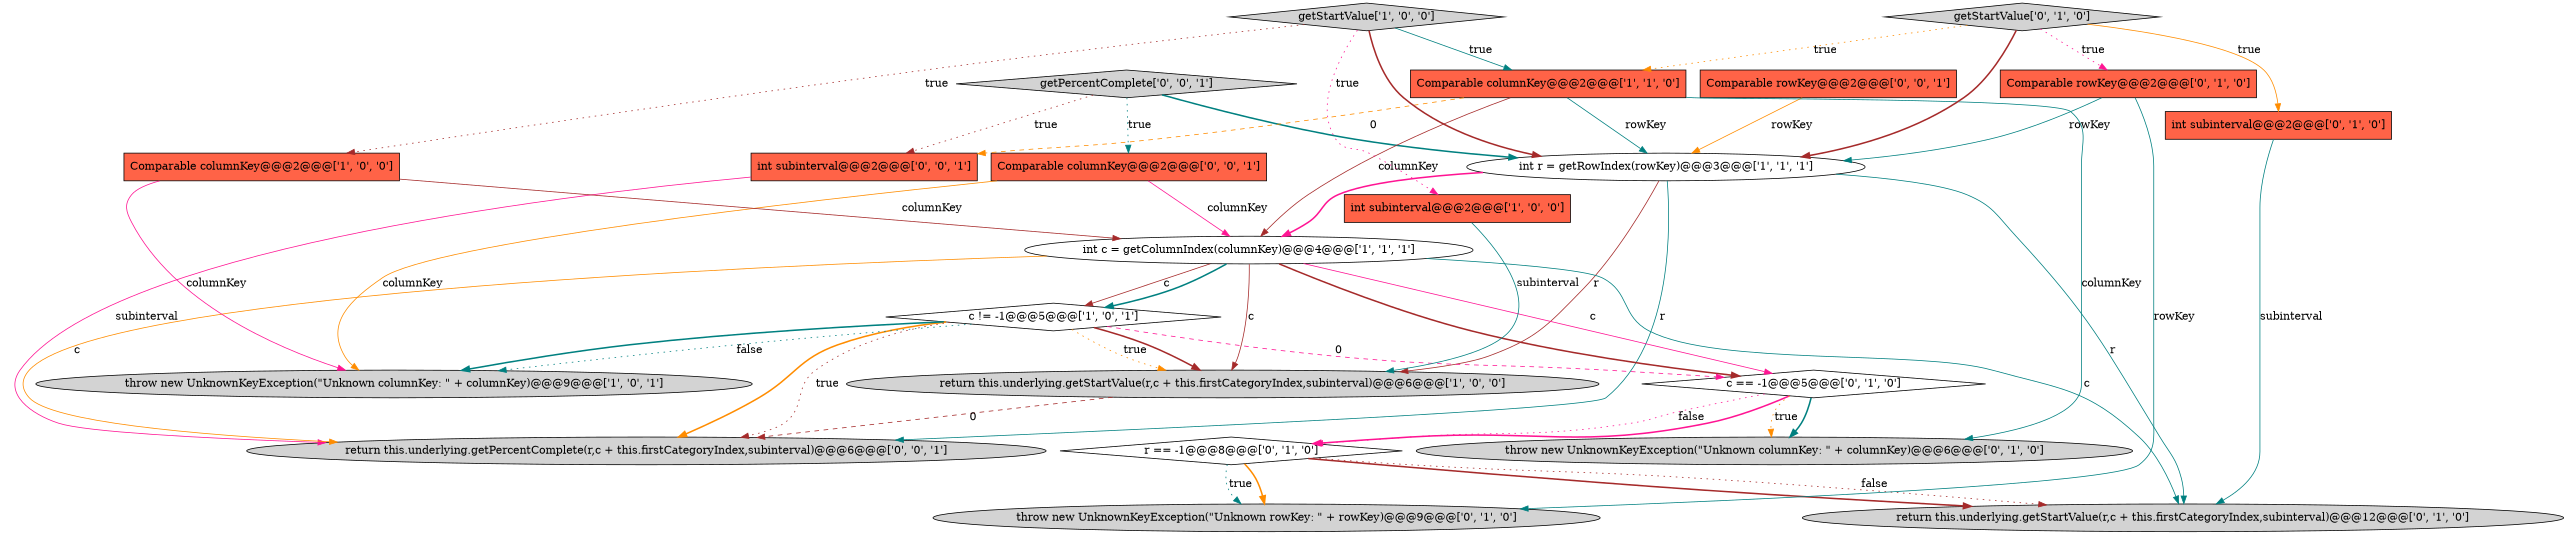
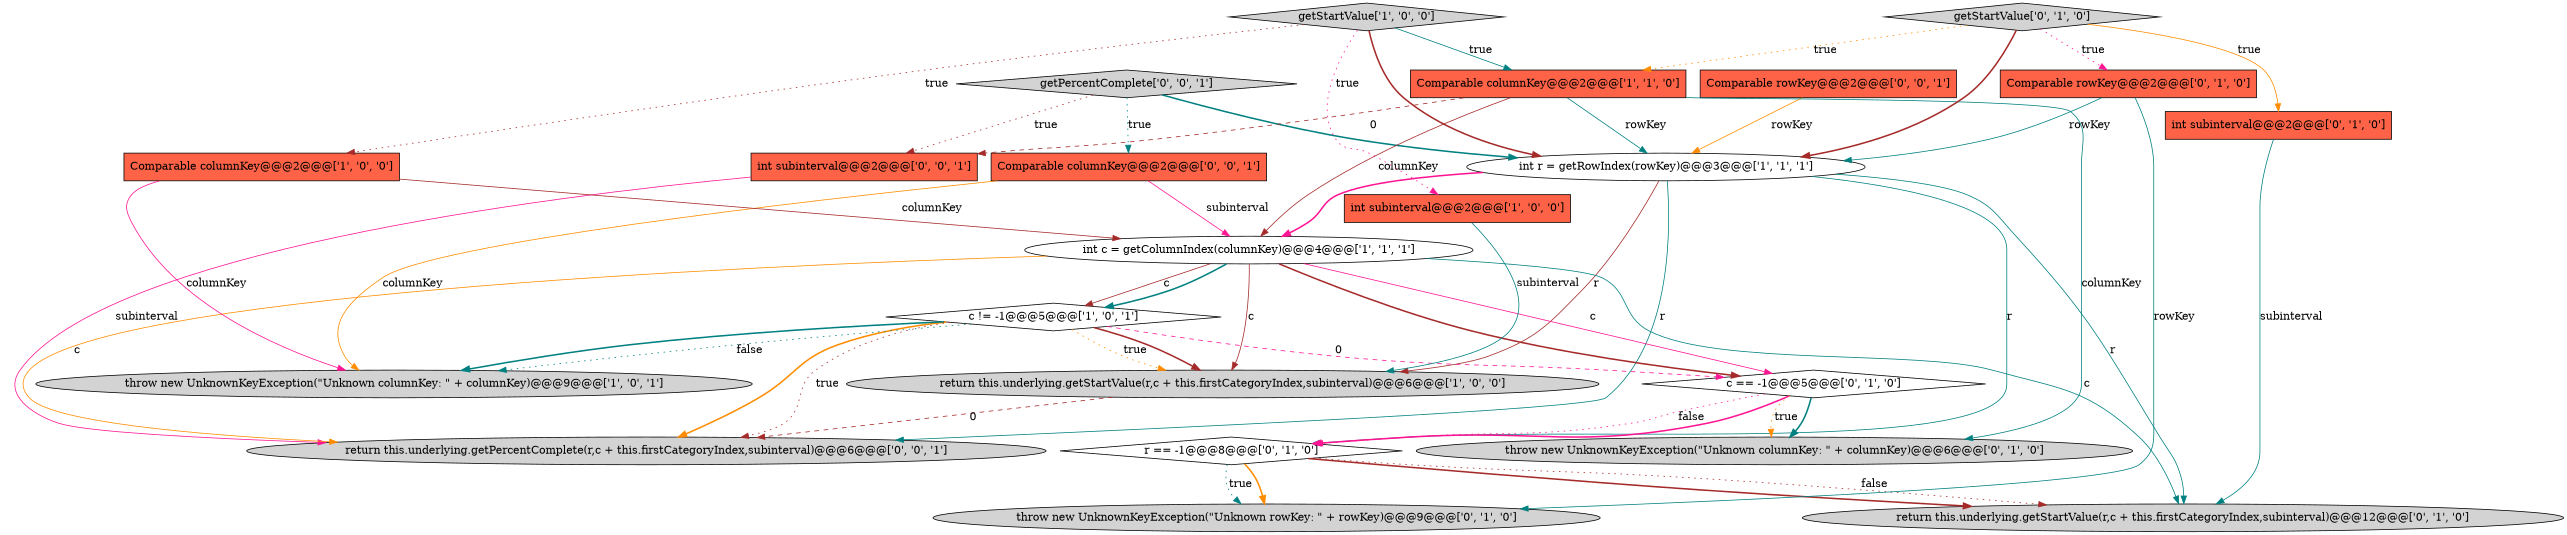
(1225, 131) -> (1225, 131)
(1238, 209) -> (1238, 209)
none -> (1847, 430)
